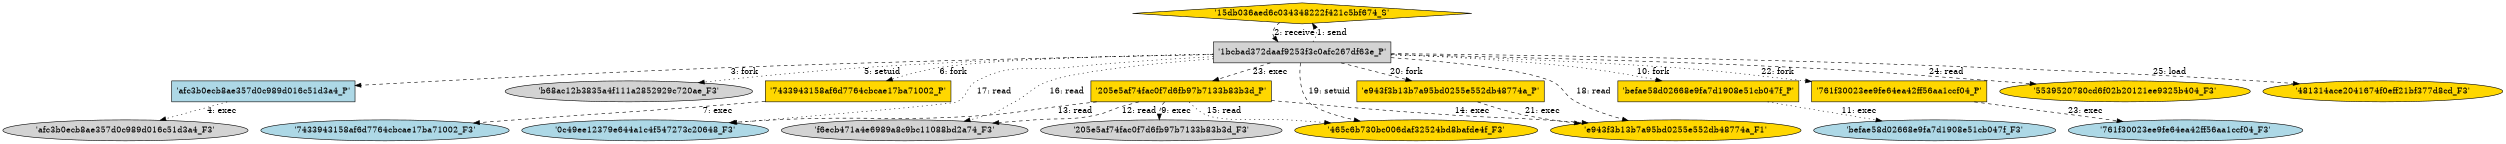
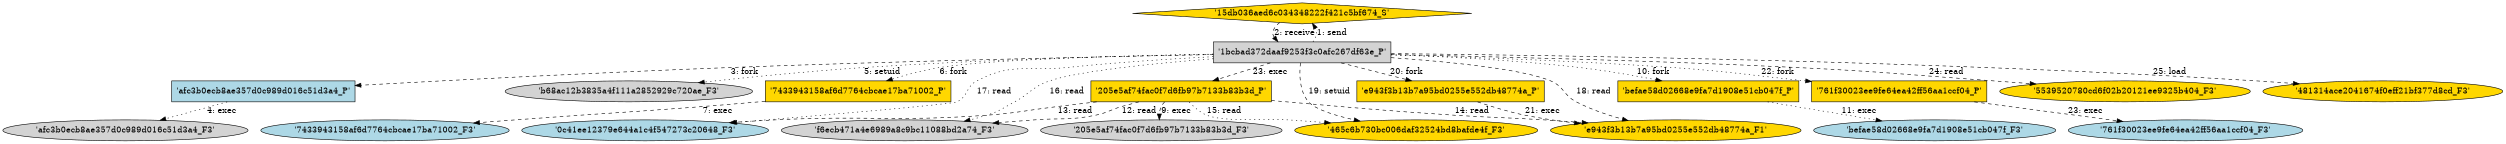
(1472, 111) -> (1472, 111)
(645, 130) -> (645, 130)
